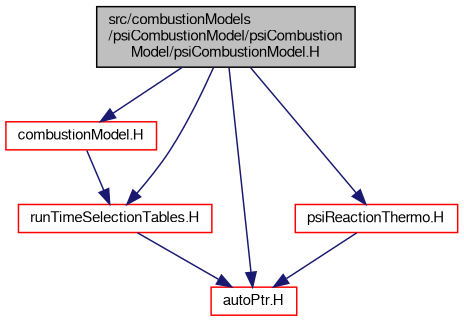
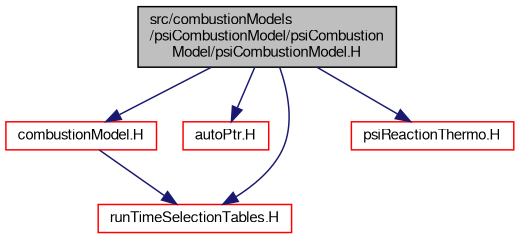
(178, 256) -> none
(322, 256) -> none
